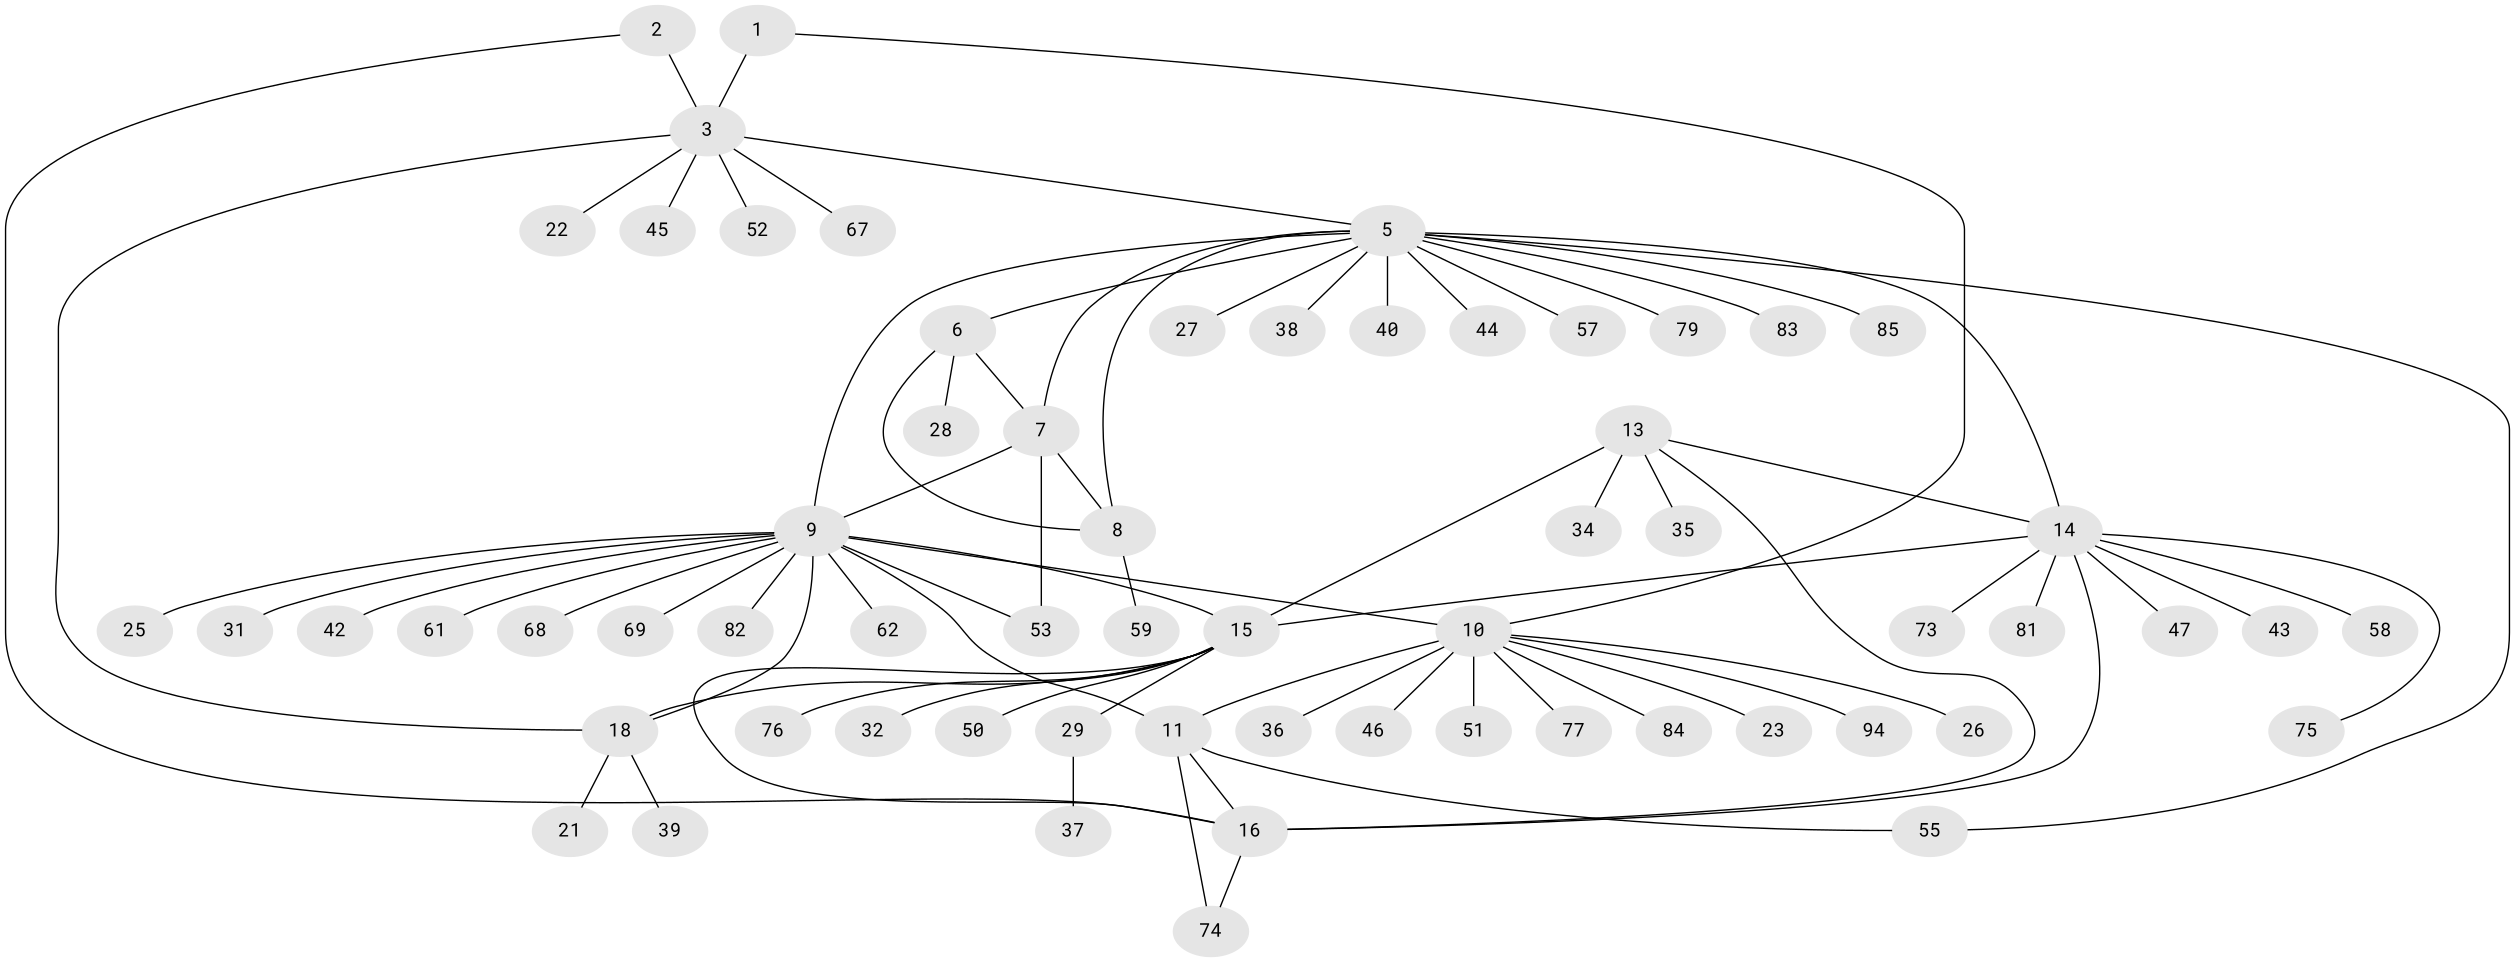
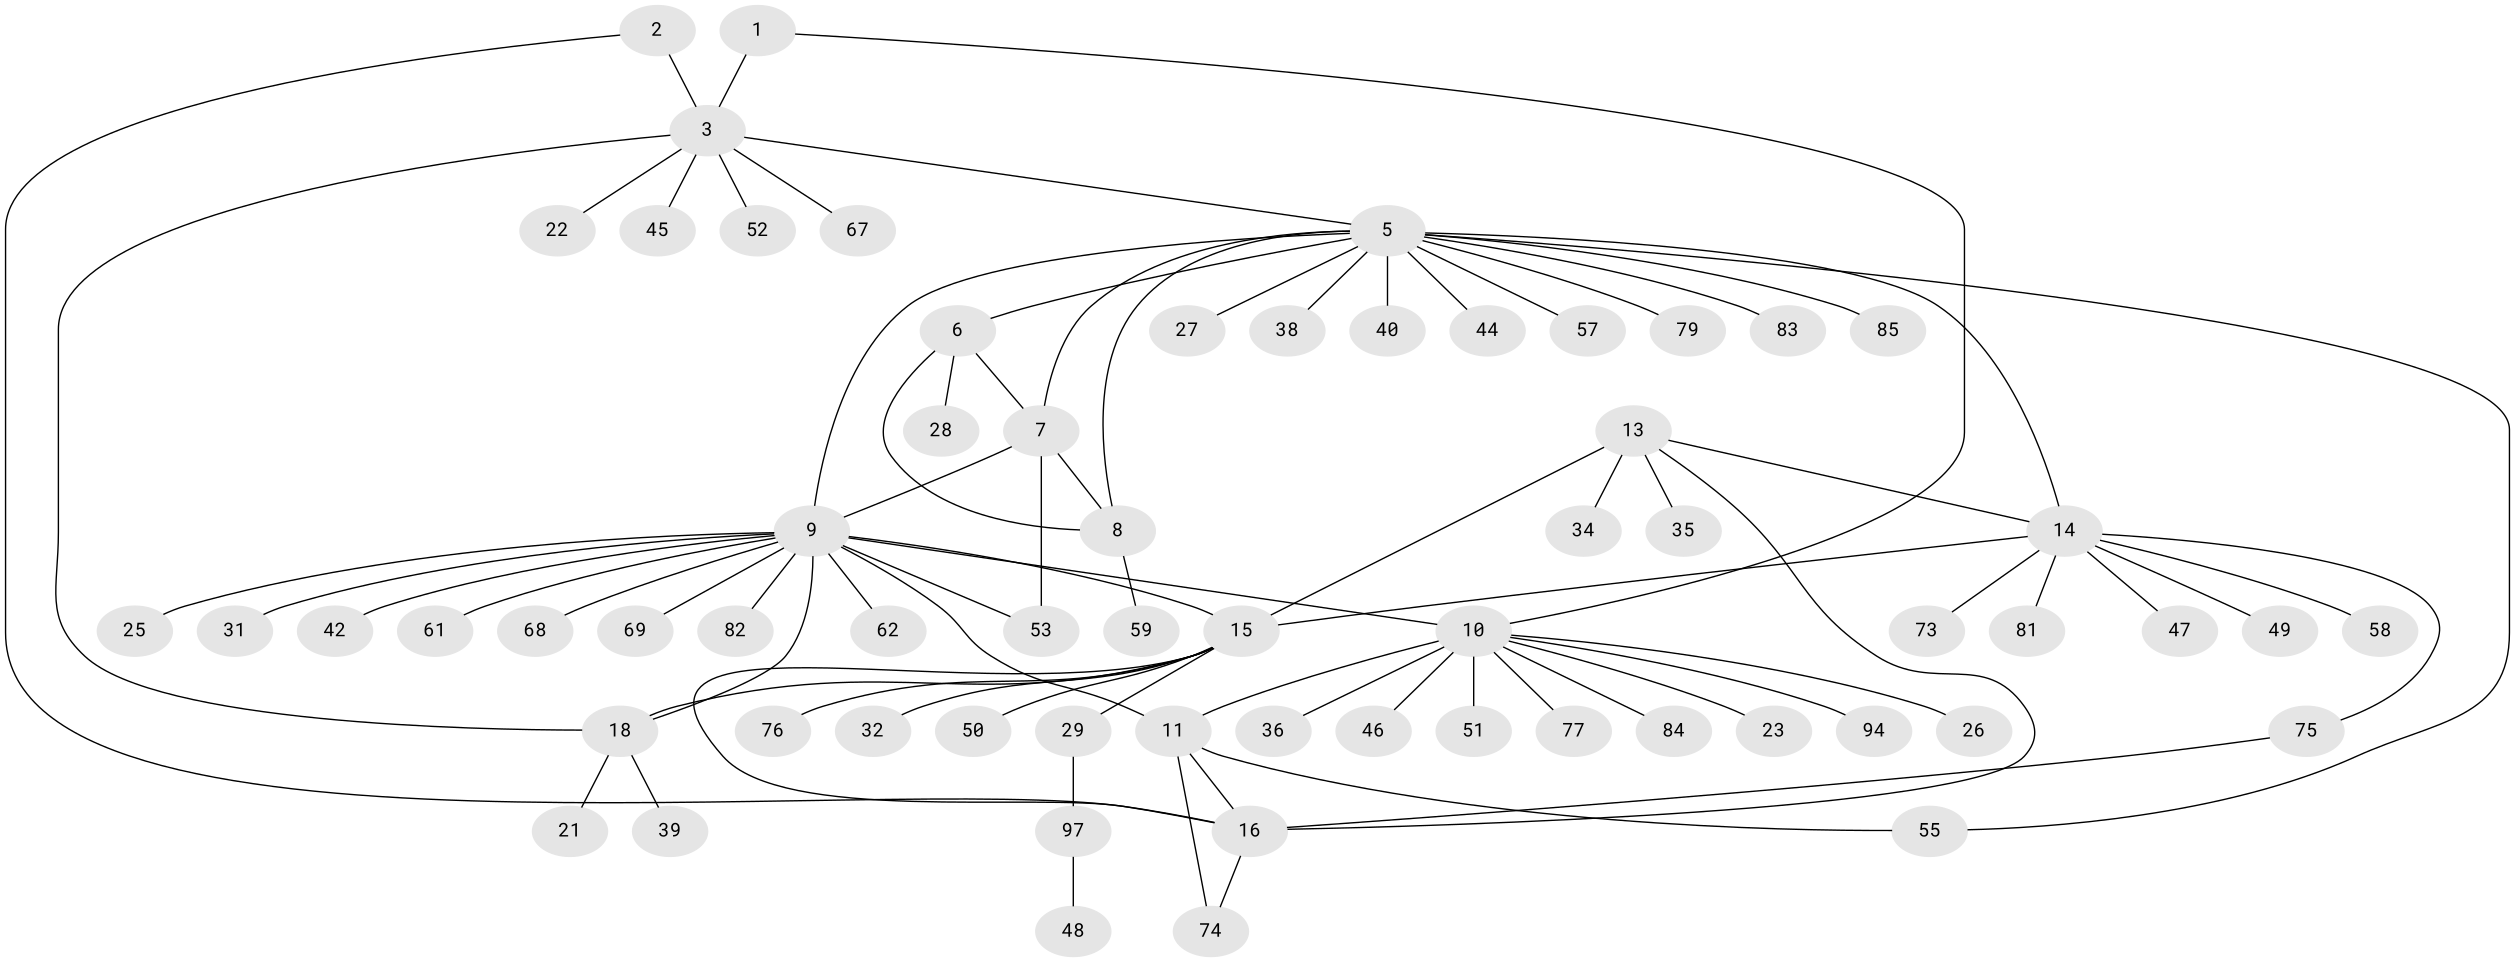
(2280, 631) -> (2280, 631)
(1986, 783) -> (1779, 789)
(1073, 831) -> (1073, 831)
none -> (1073, 931)
